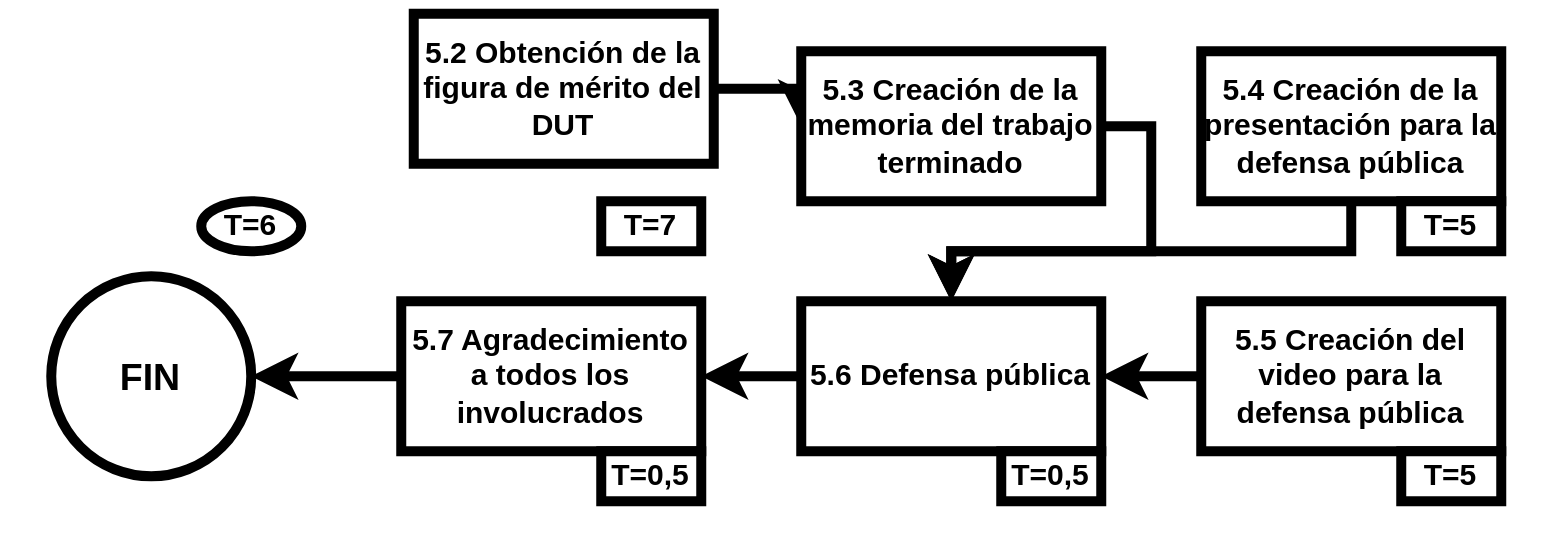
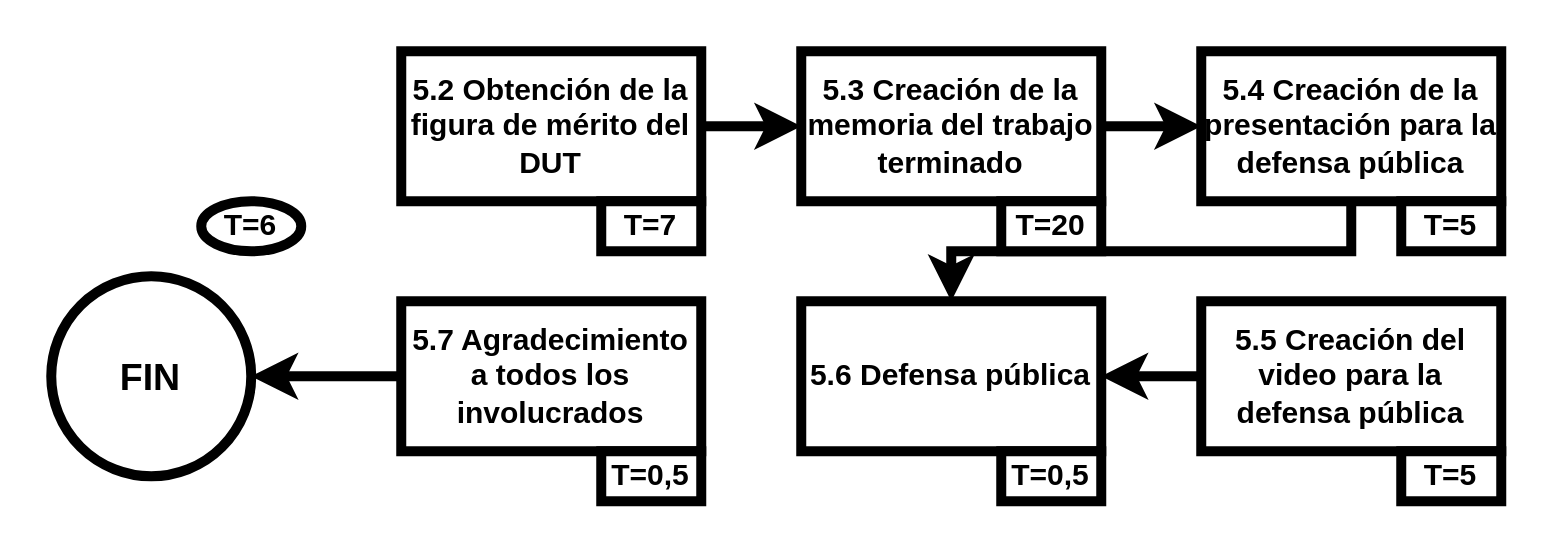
(564, 89) -> (551, 126)
(1151, 187) -> (1162, 126)
none -> (1051, 226)
(764, 376) -> none
